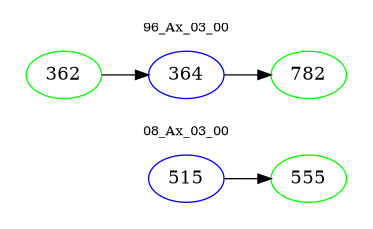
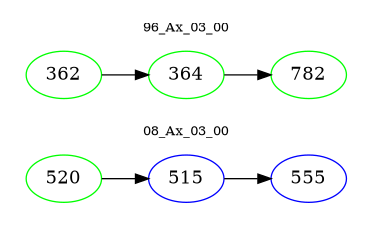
(186, 75) -> (186, 75)
none -> (64, 179)
(309, 179) -> (309, 179)
